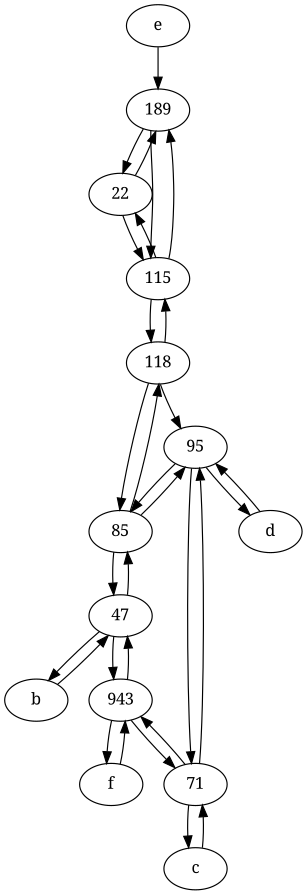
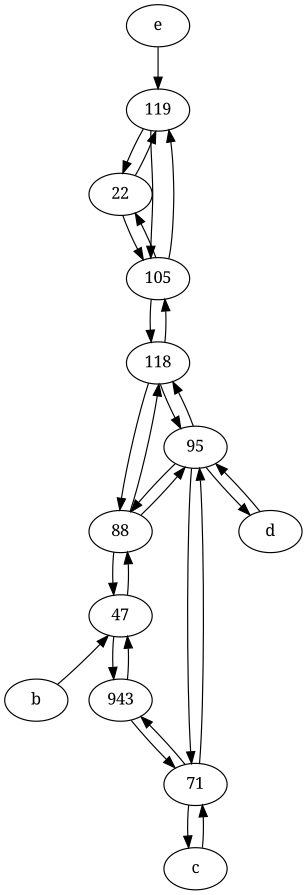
(158, 110) -> (158, 110)
(158, 279) -> (158, 279)
none -> (186, 409)
(121, 532) -> (121, 532)
(78, 651) -> none
(111, 784) -> none
